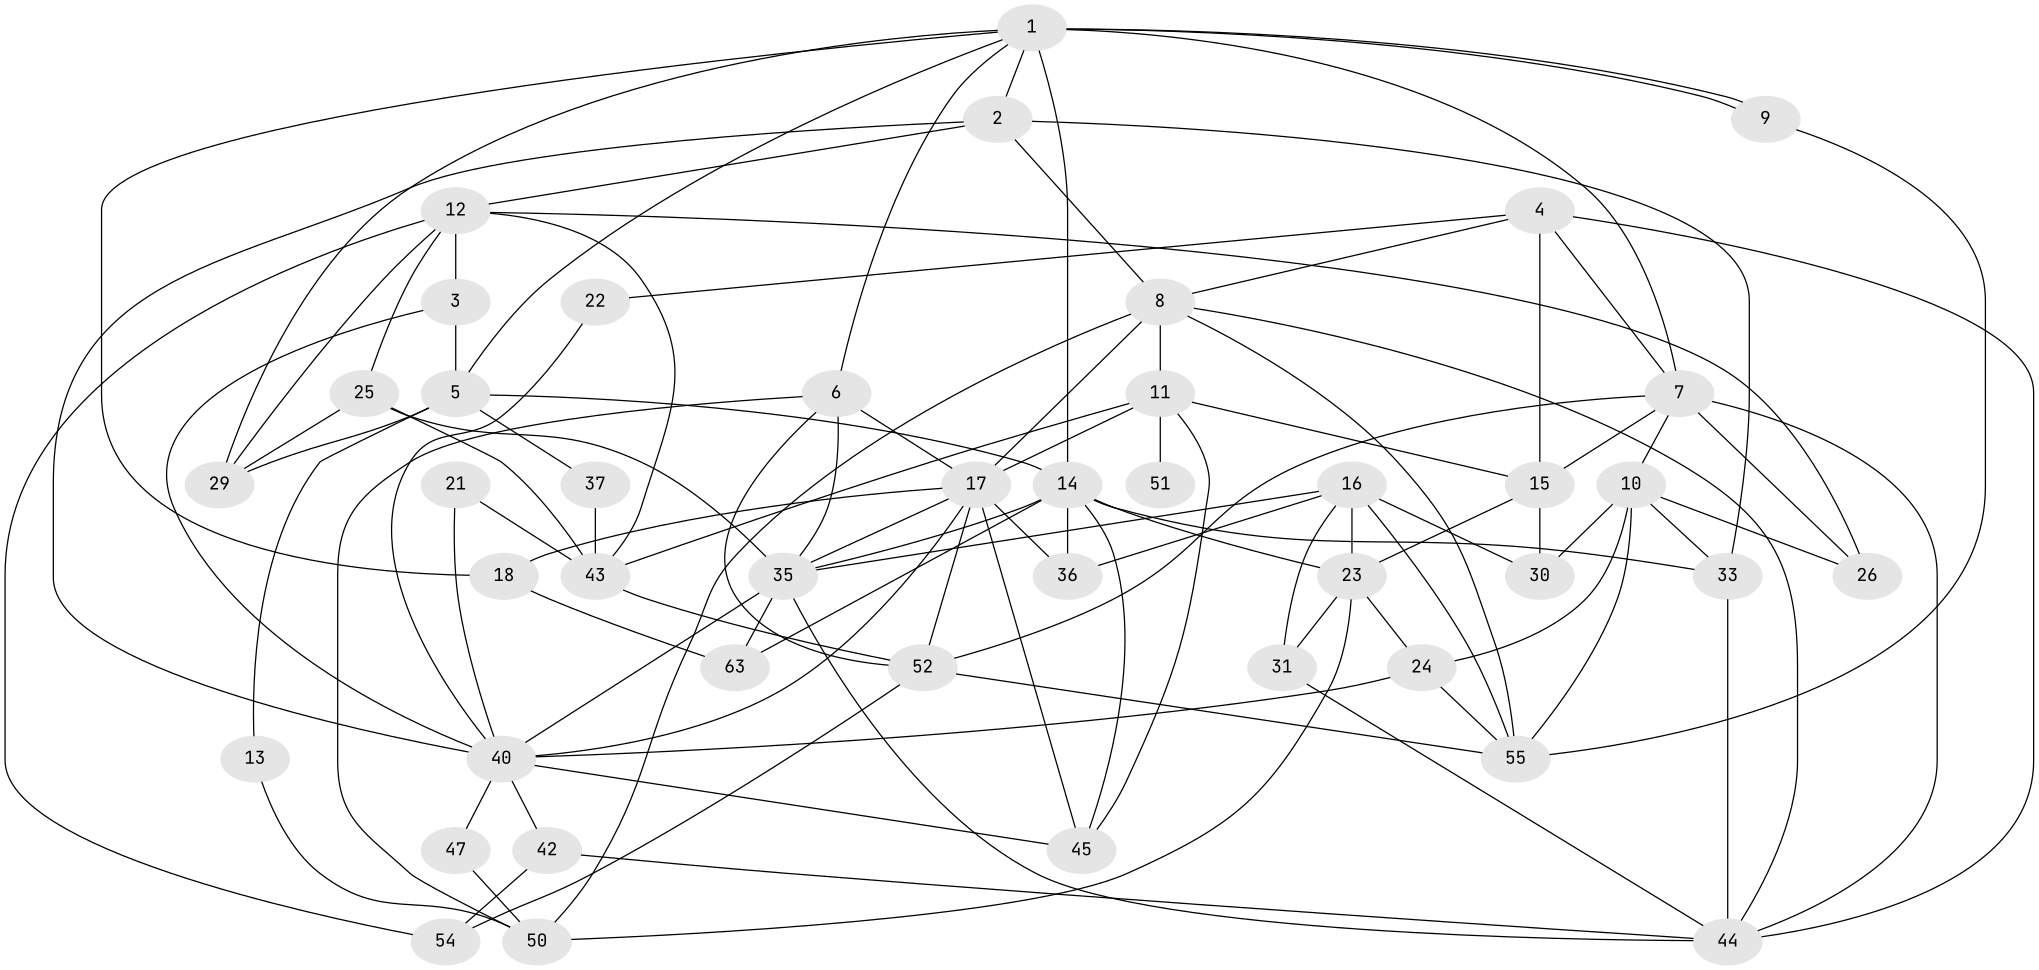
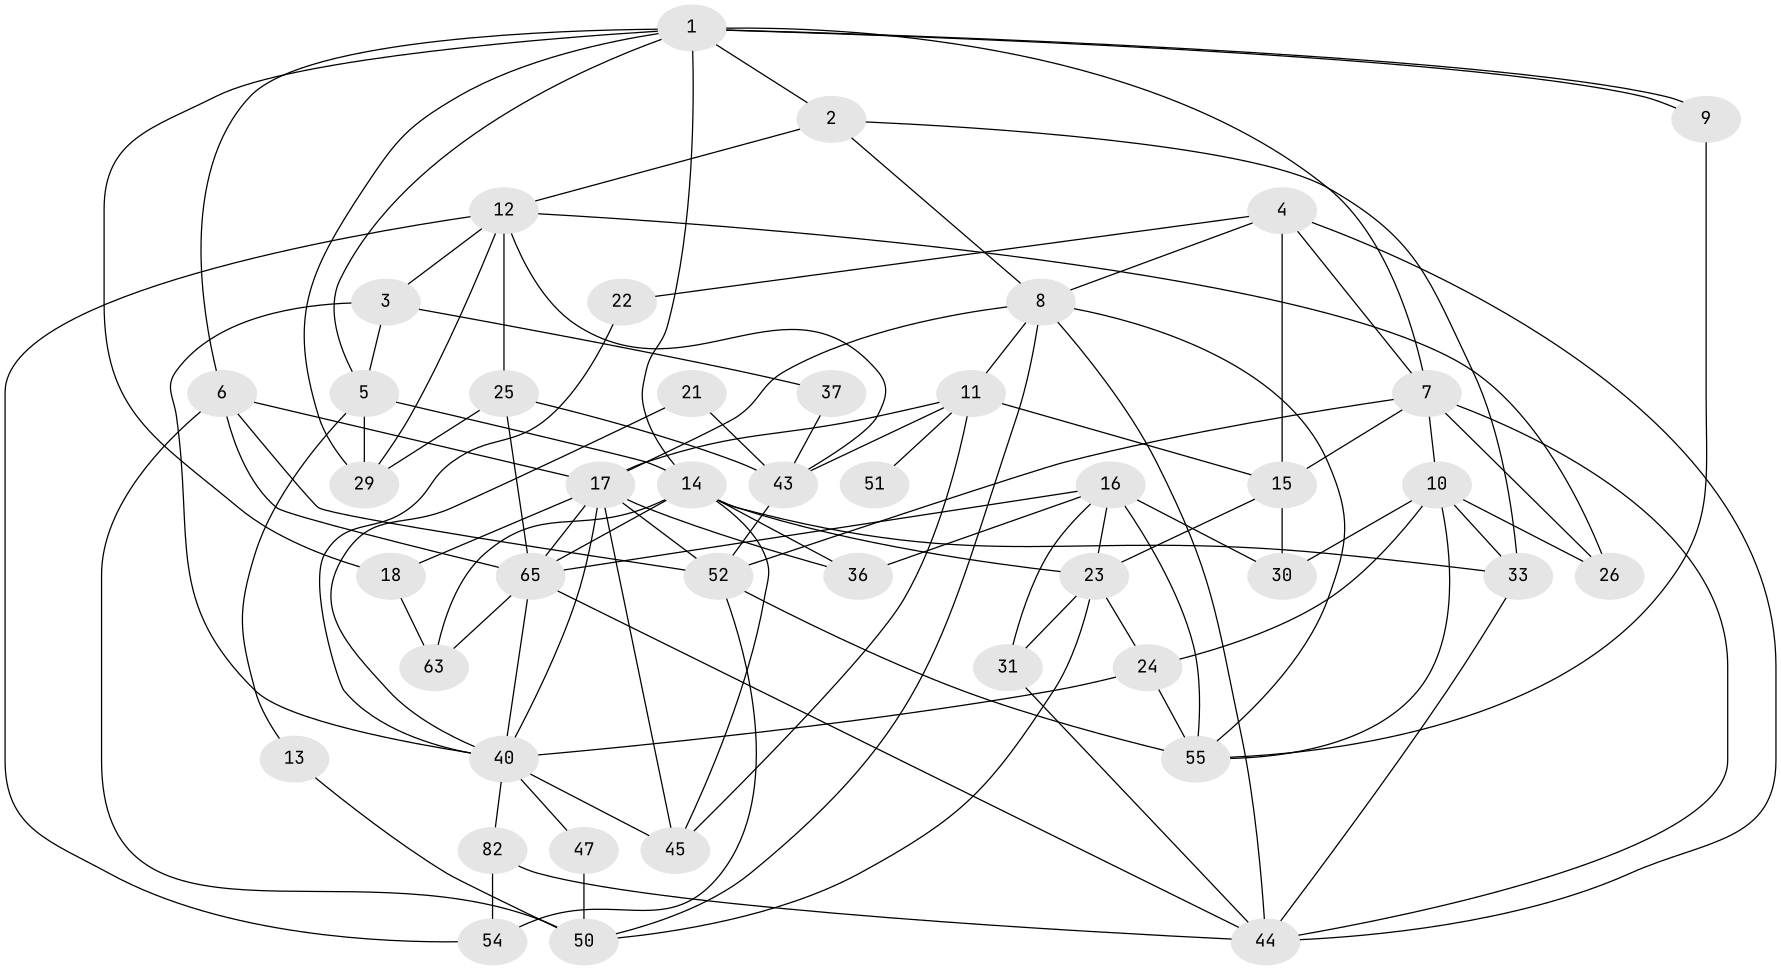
(176, 281) -> none
(533, 444) -> (591, 341)
(783, 576) -> (531, 576)
(547, 851) -> (493, 851)
